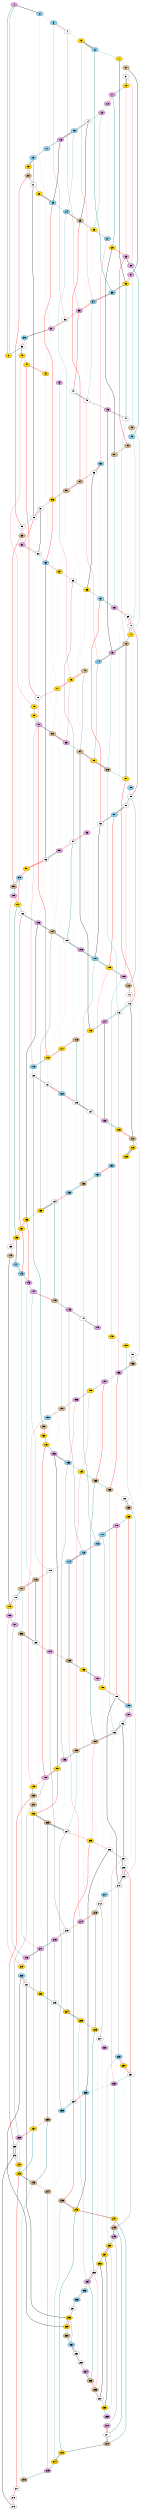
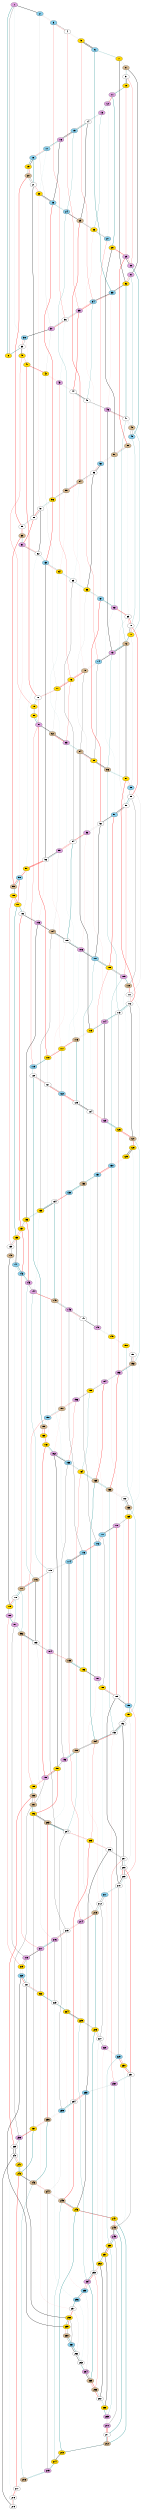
(14, 896) -> (14, 896)
(128, 1715) -> (128, 1715)
